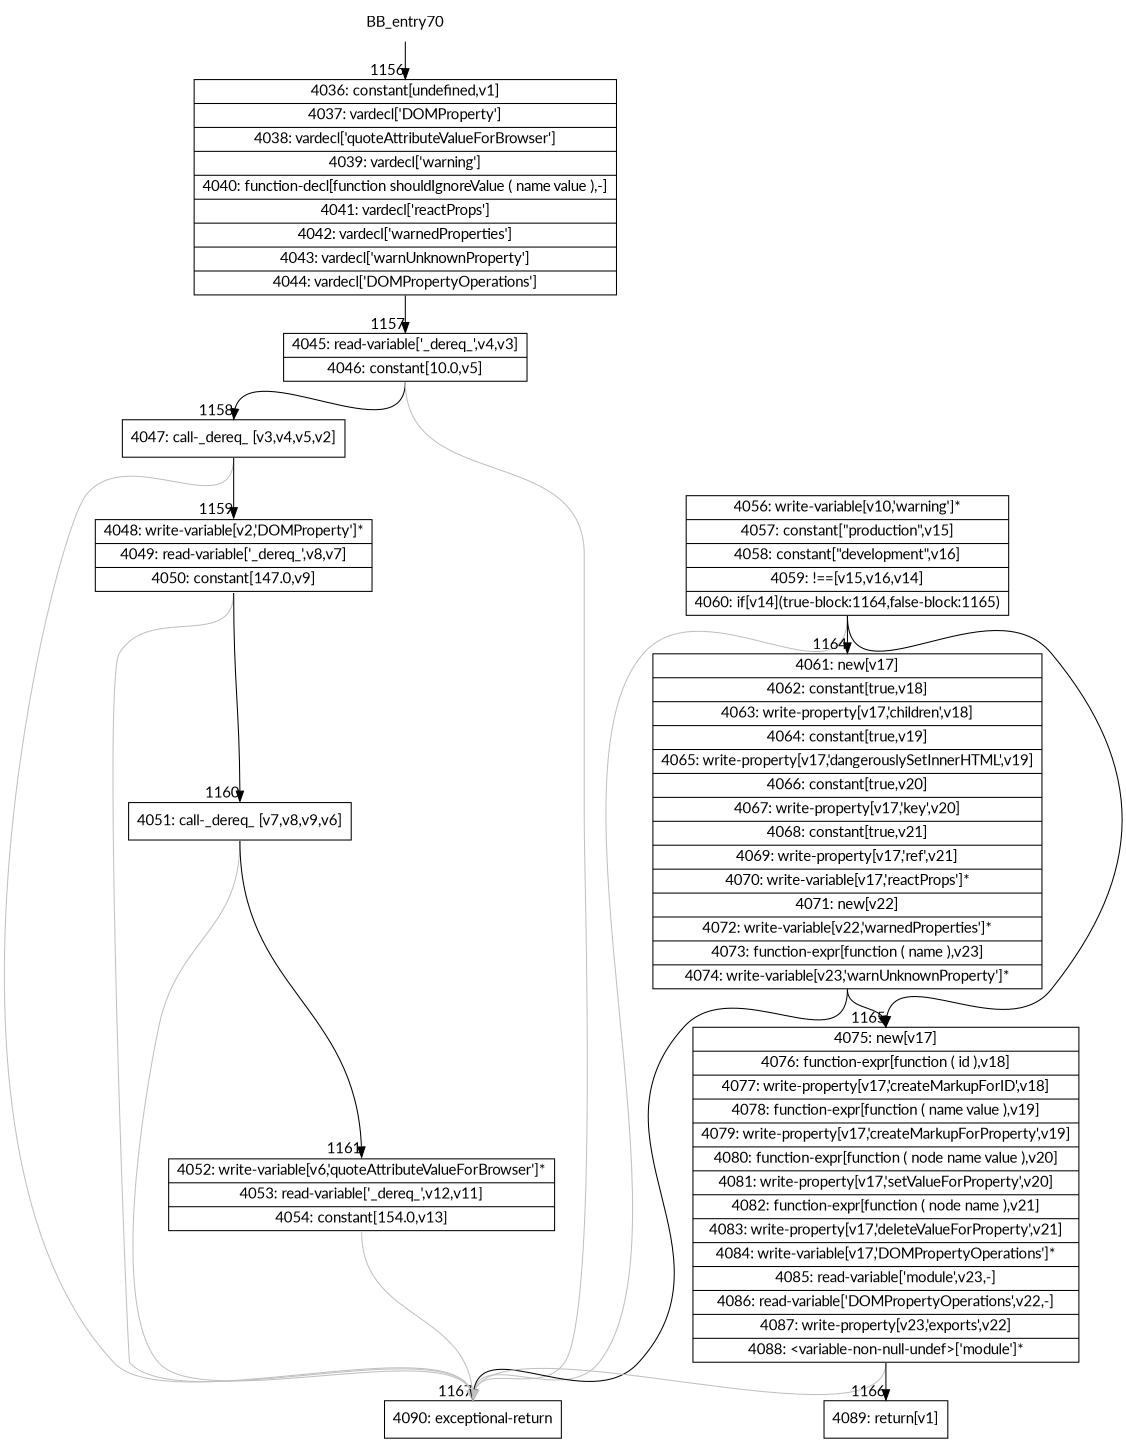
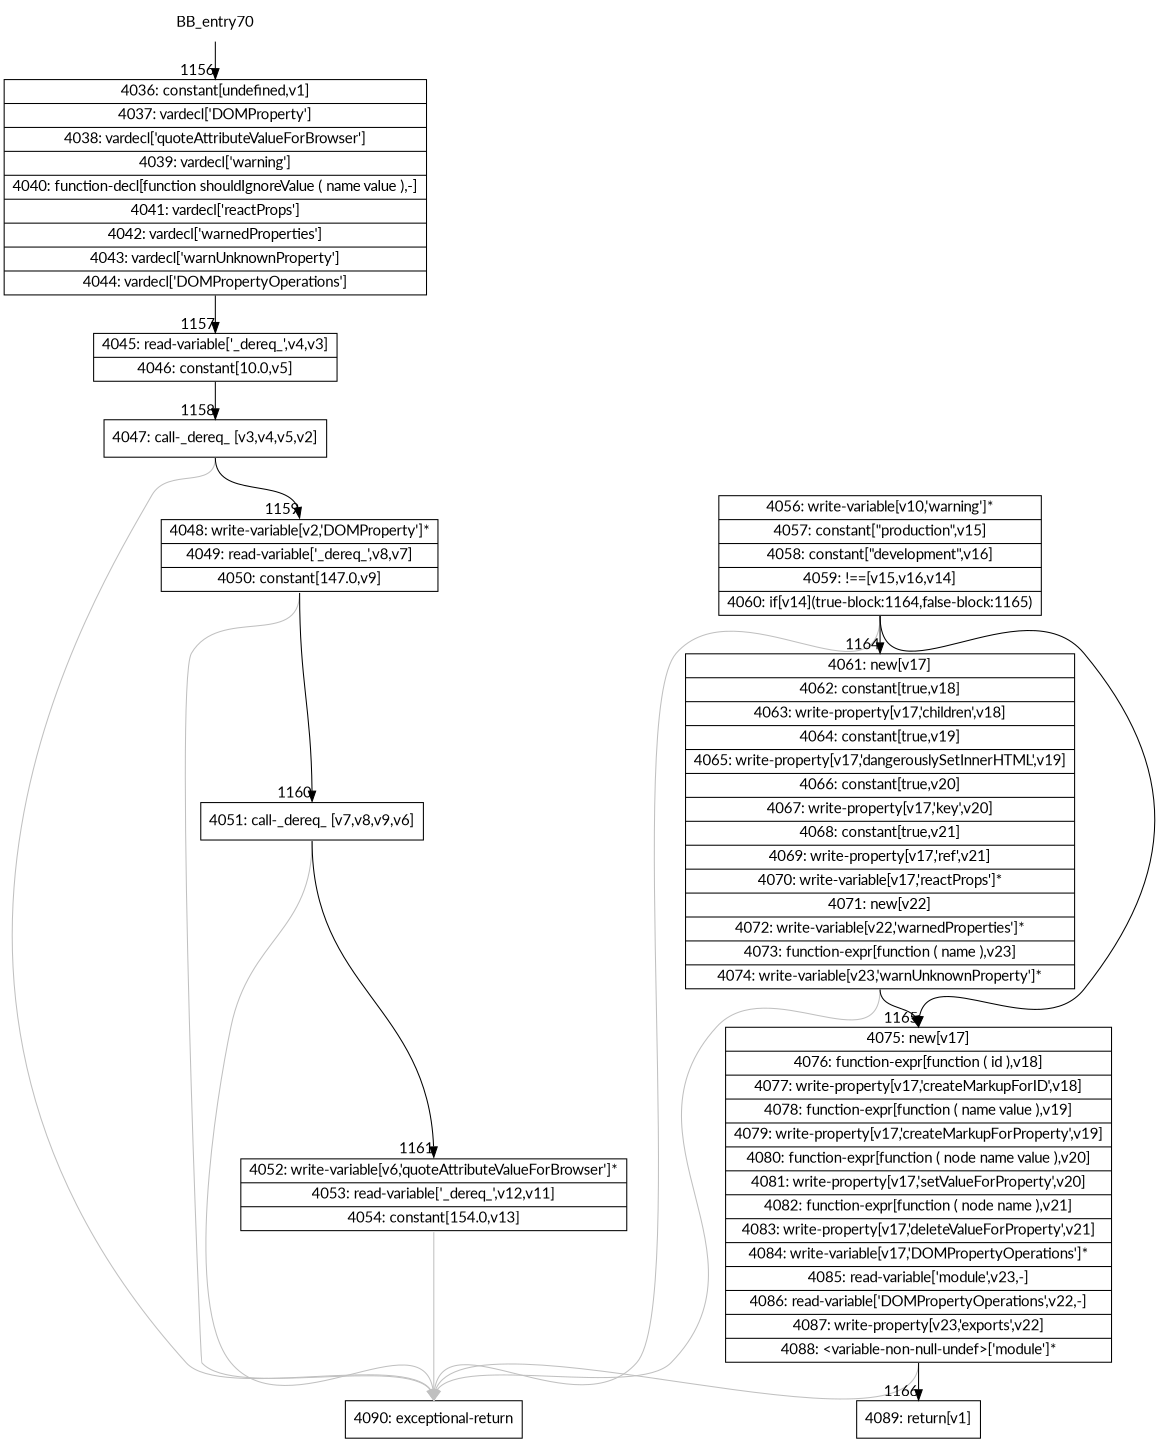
(585, 875) -> none
(660, 1191) -> (701, 1221)
